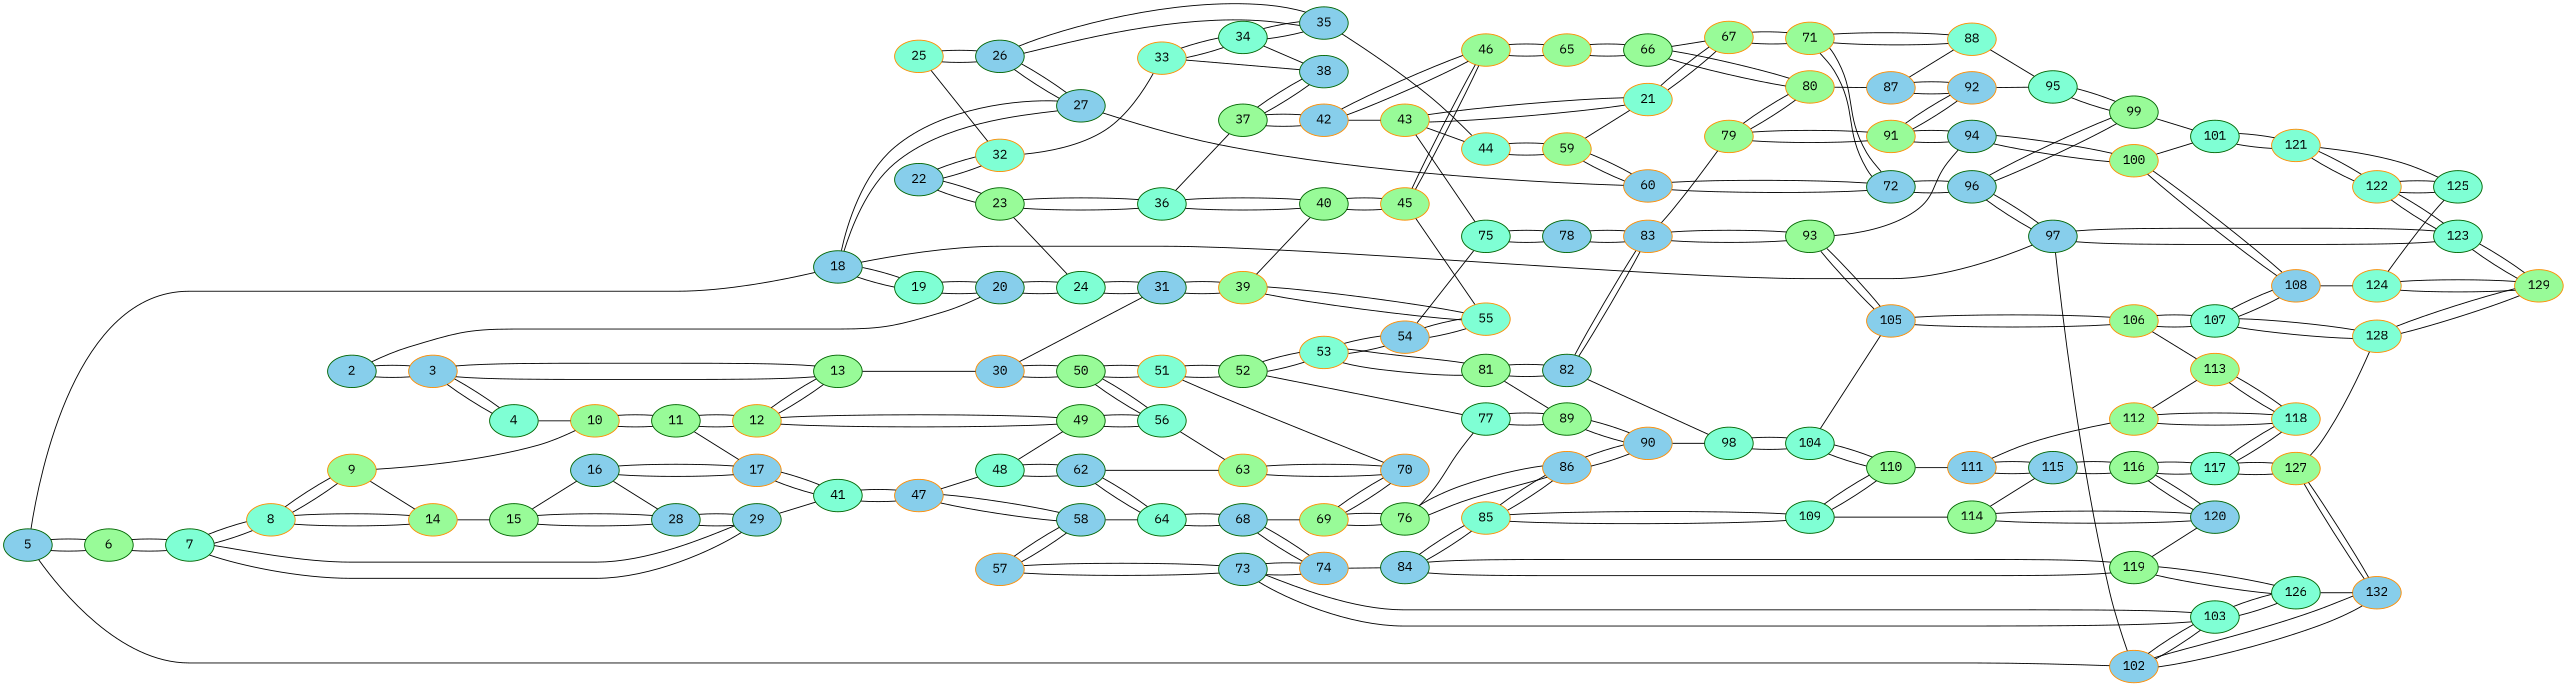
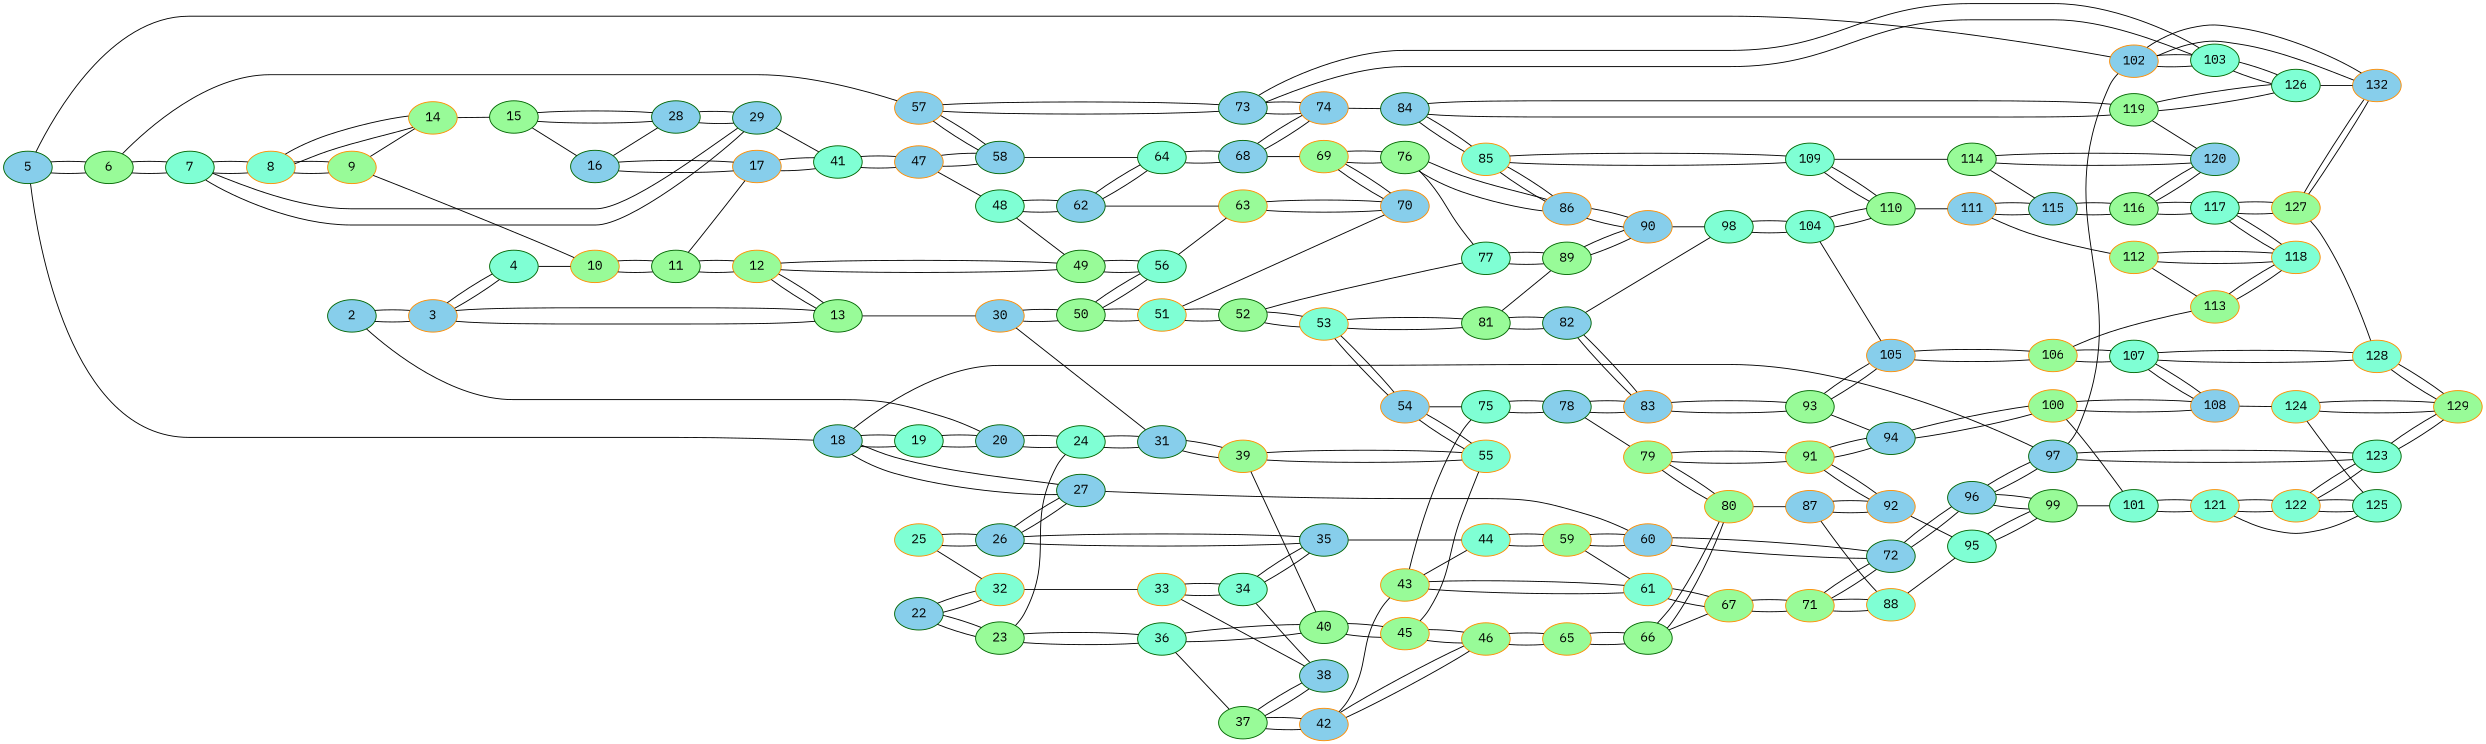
none -> (499, 75)
(1648, 100) -> (1648, 589)
(1683, 196) -> (1607, 432)
